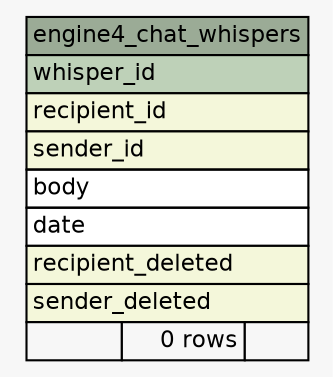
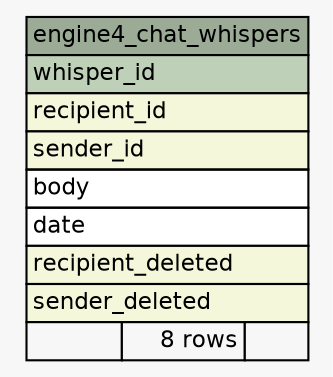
(199, 340) -> (199, 340)
